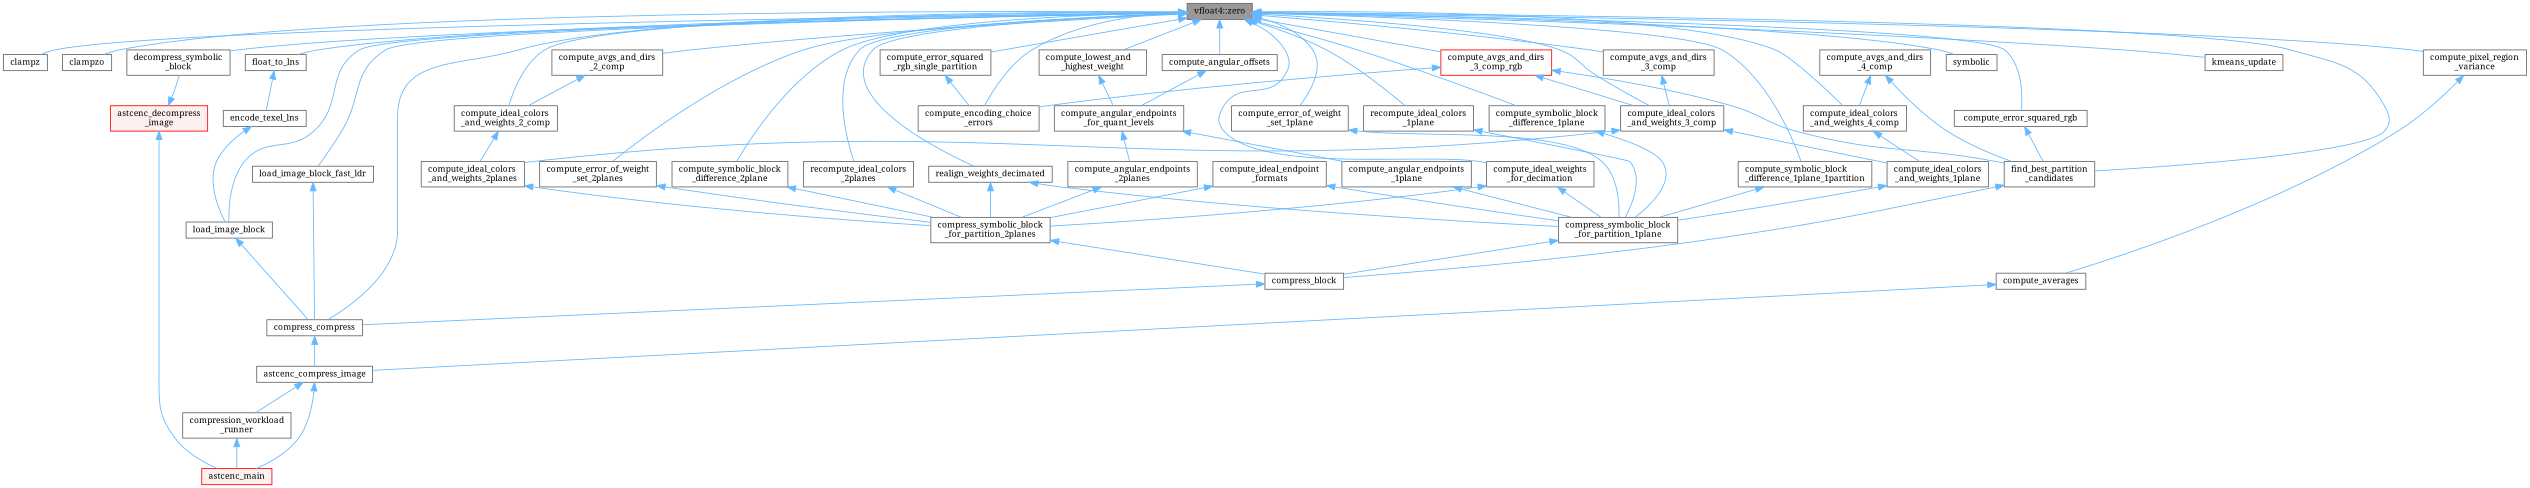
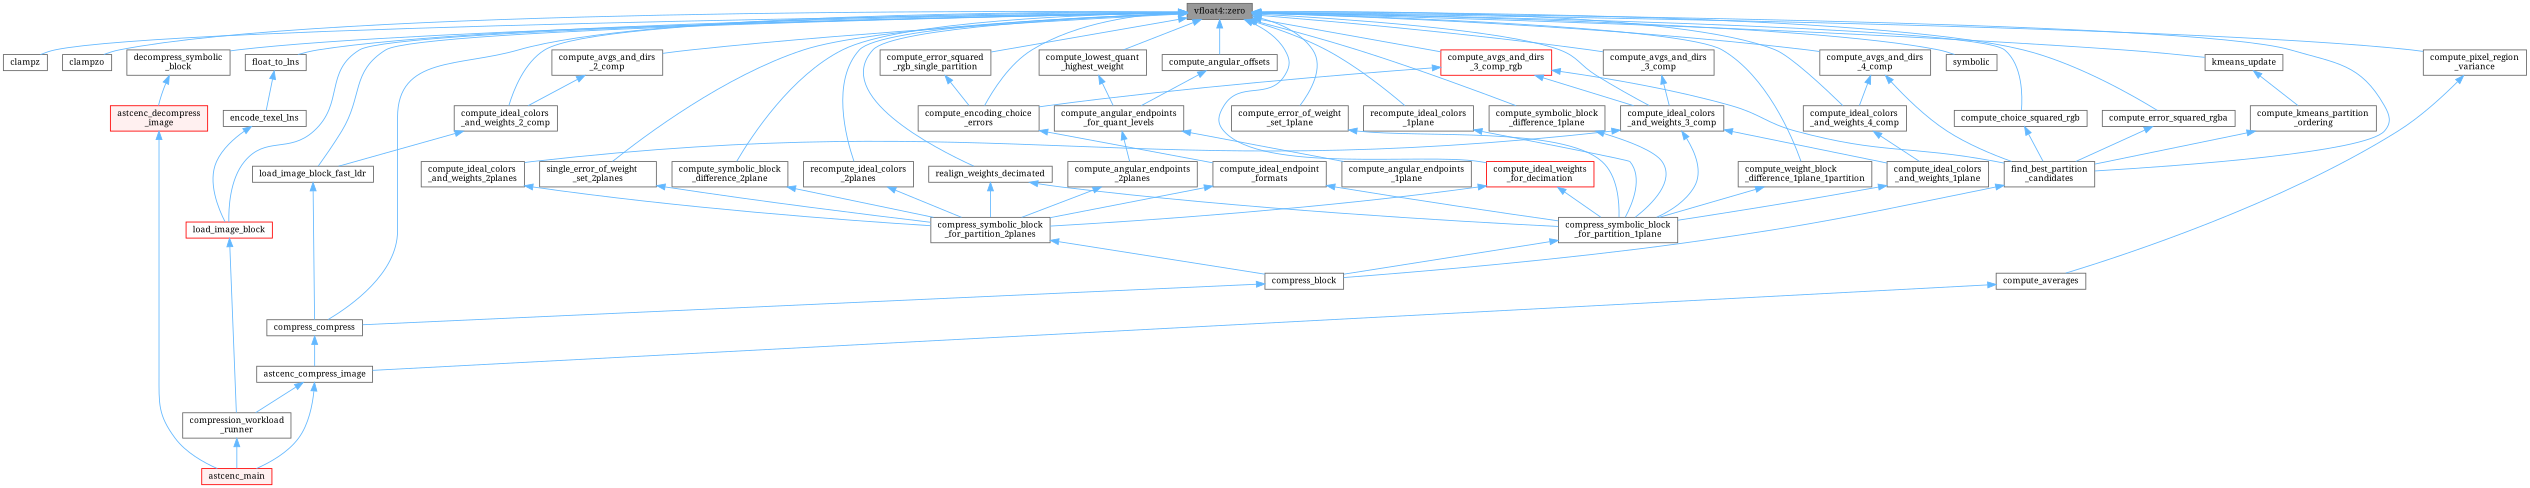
none -> (1541, 27)
(1093, 63) -> (1093, 63)
(176, 87) -> (162, 94)
(2021, 118) -> (2021, 118)
none -> (2169, 118)
none -> (2313, 118)
none -> (1097, 141)
(487, 150) -> (403, 148)
(598, 174) -> (598, 174)
(1540, 174) -> (1540, 174)
(1805, 174) -> (1805, 174)
(1517, 203) -> (1695, 186)
(229, 230) -> (229, 230)
(275, 282) -> (233, 330)
